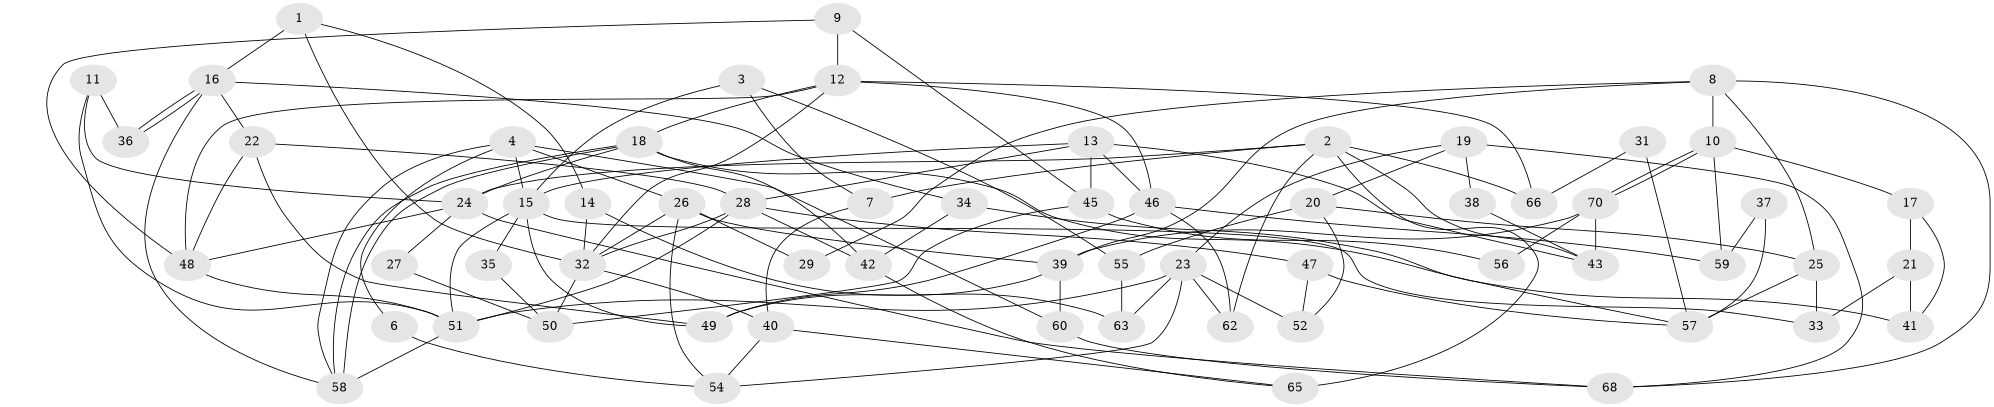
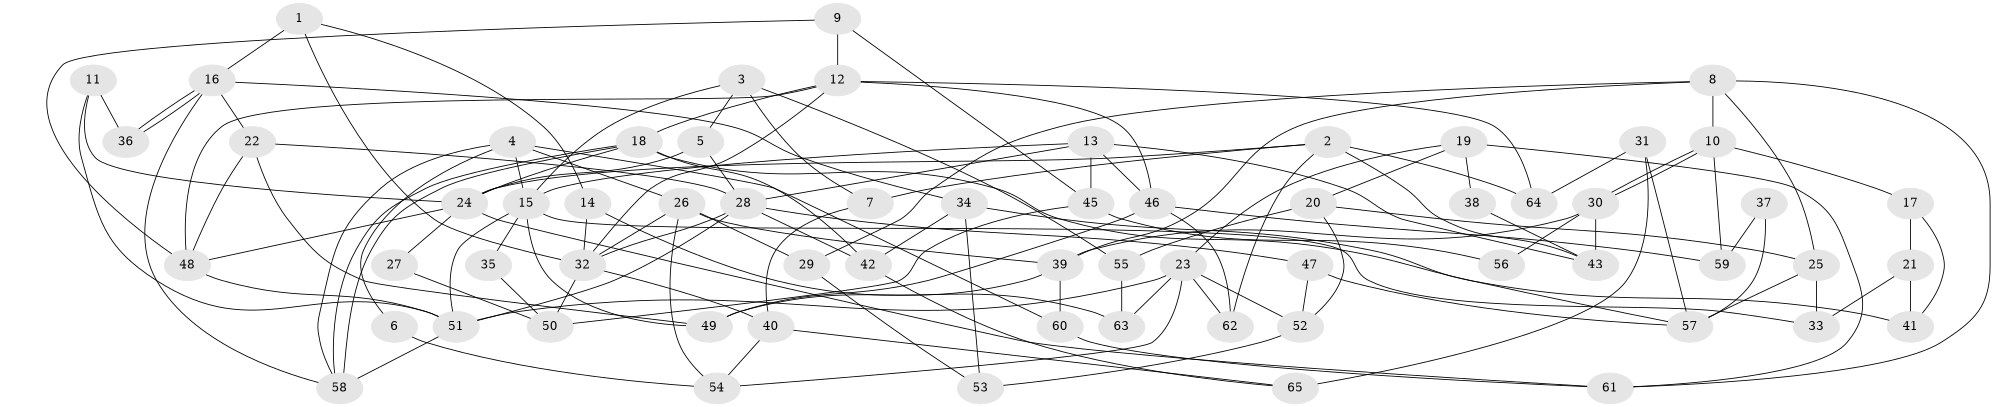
none -> (701, 142)
(1534, 204) -> (1534, 204)
(1596, 204) -> (1596, 204)
(1536, 273) -> (1539, 330)
none -> (981, 388)
(1610, 388) -> (1610, 388)
